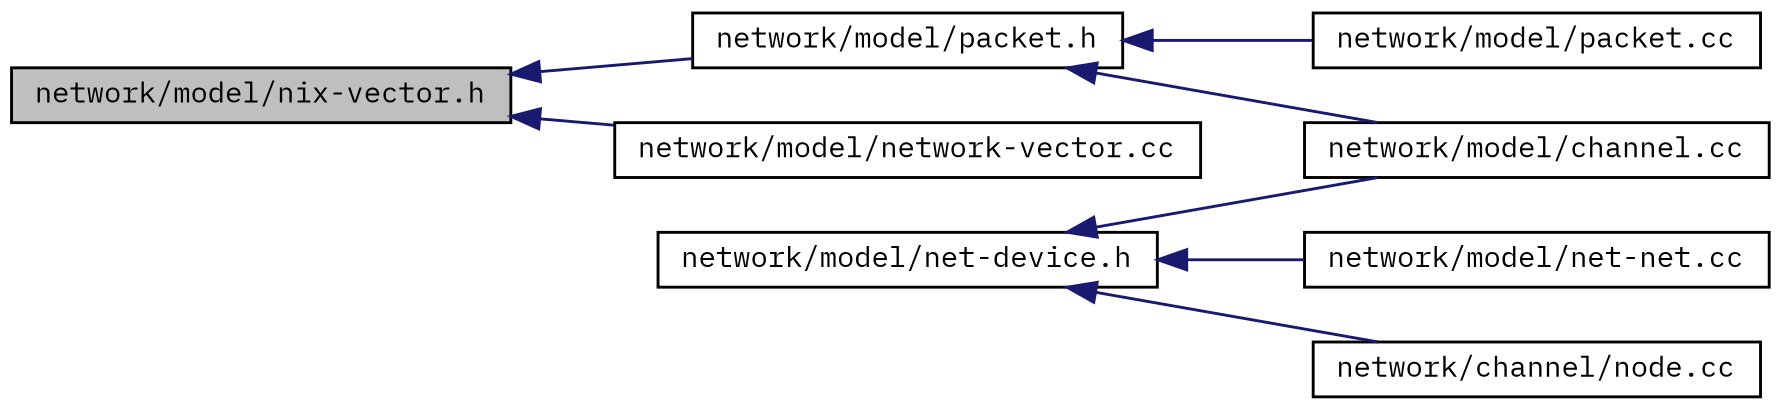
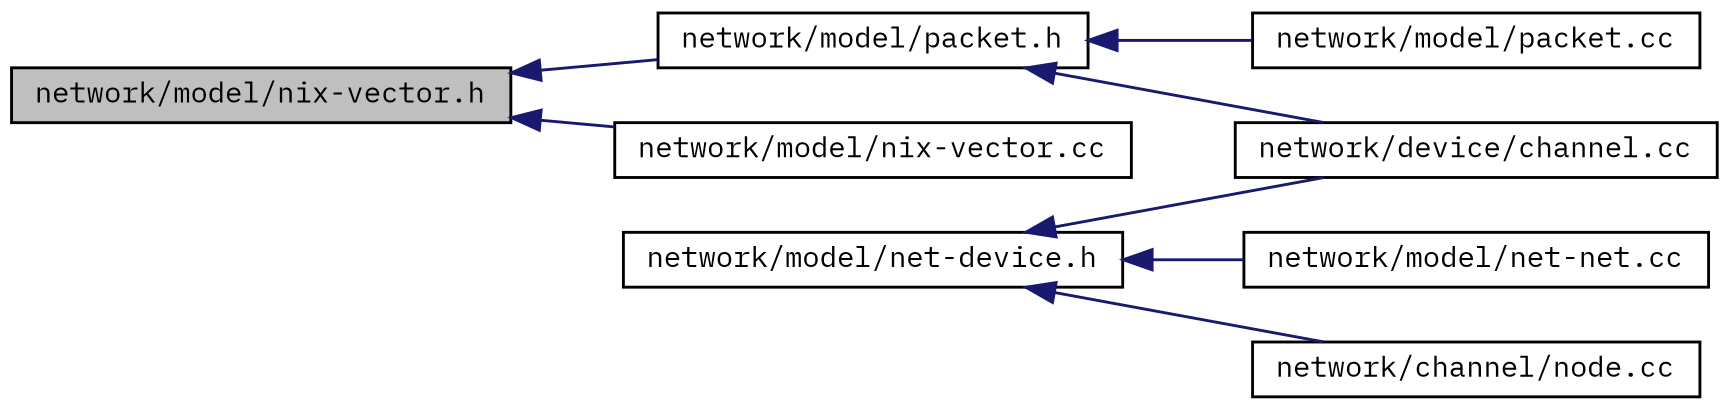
(908, 150) -> (873, 150)
(1537, 150) -> (1476, 150)
